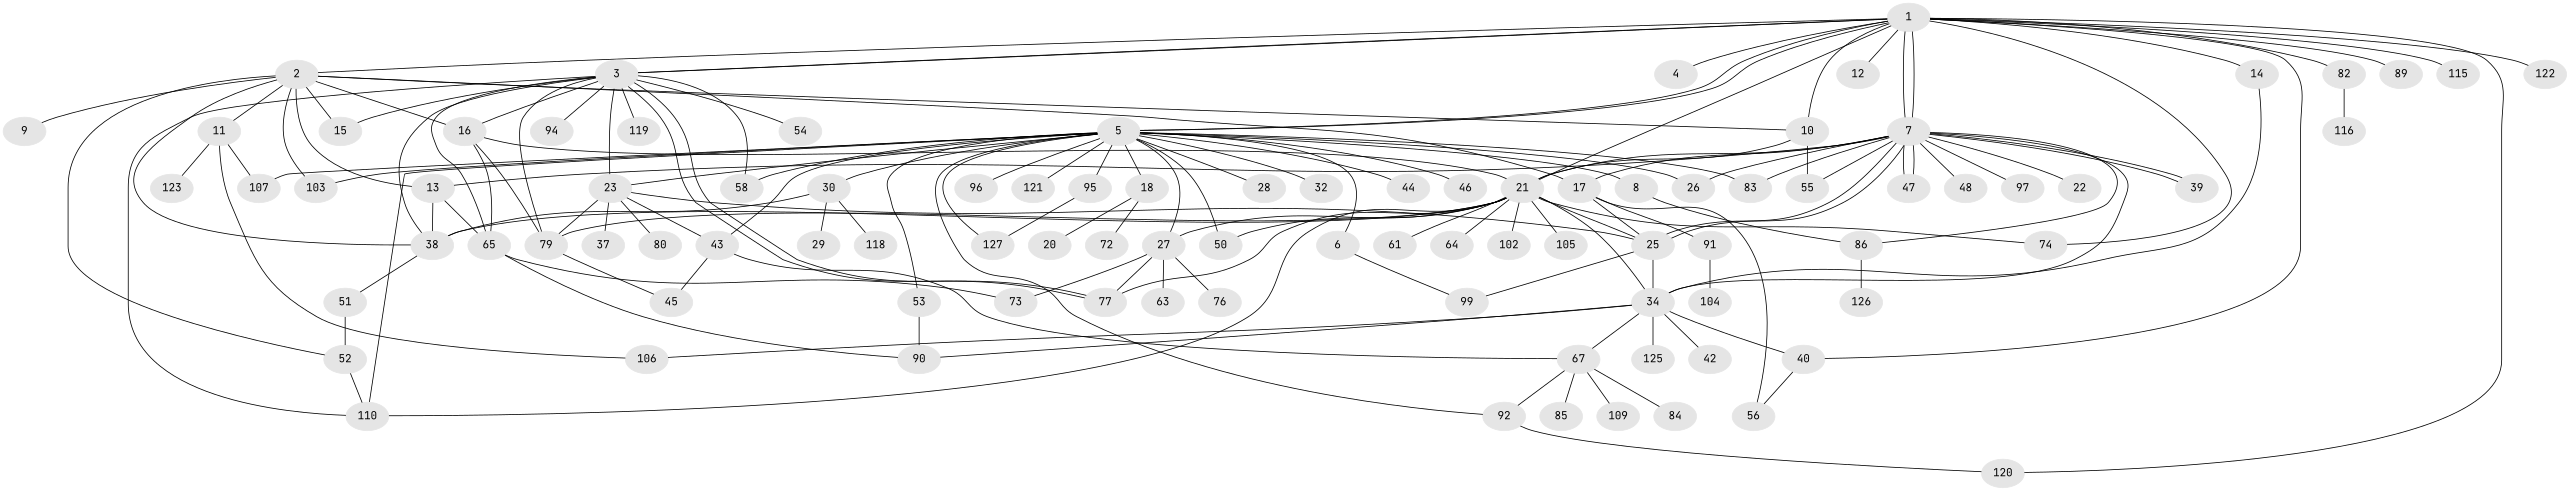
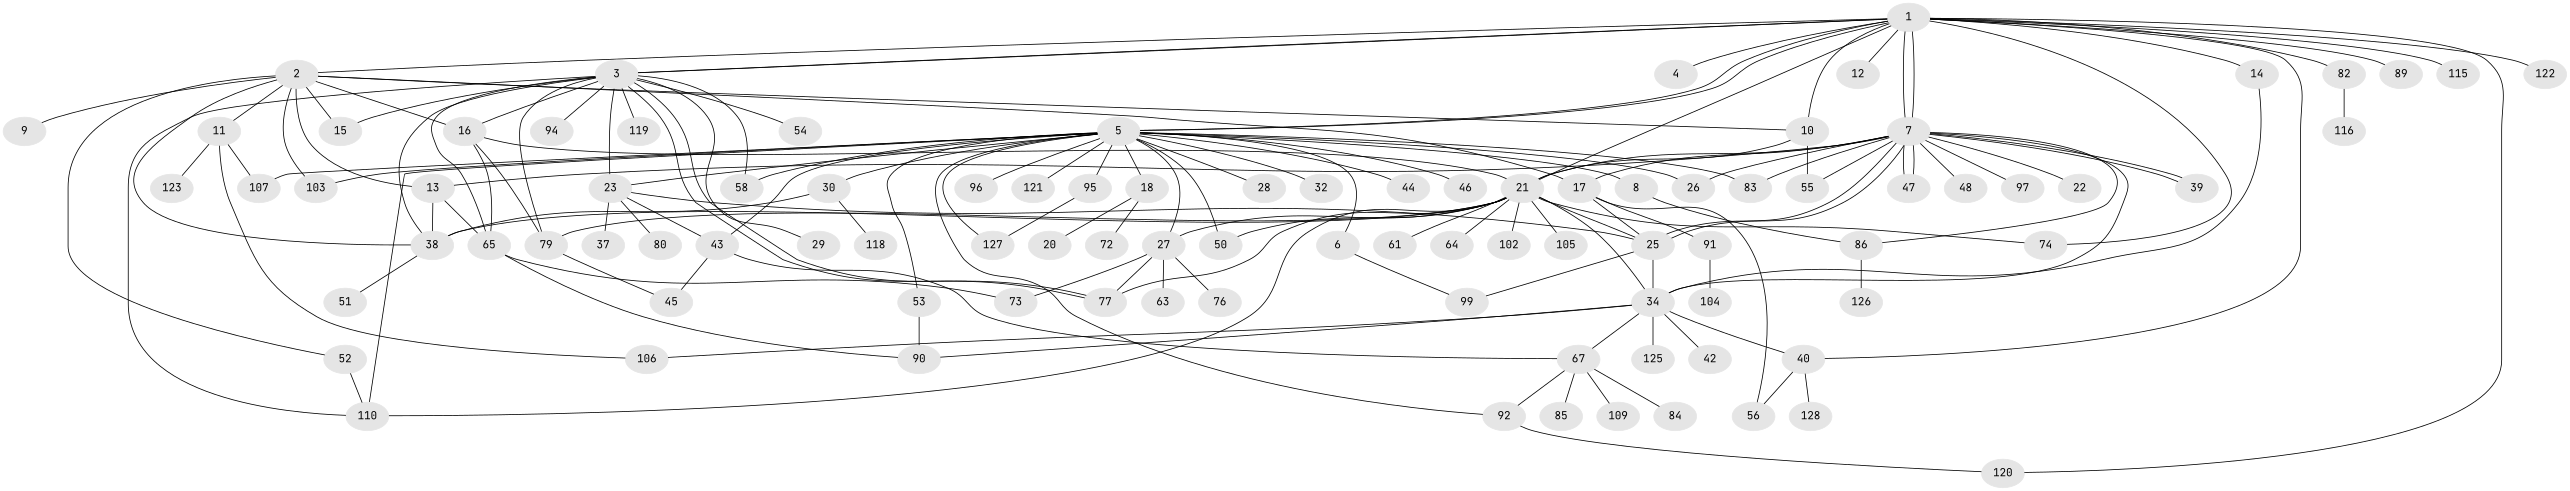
(823, 219) -> (710, 160)
(573, 221) -> none
(345, 333) -> none
none -> (1811, 416)
